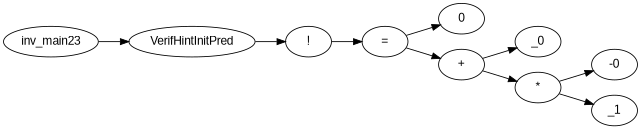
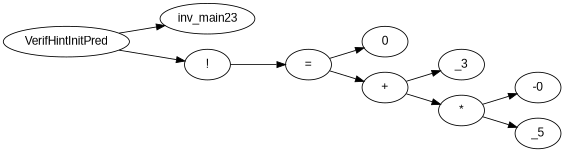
(109, 42) -> (138, 30)
(538, 42) -> (462, 65)
(615, 111) -> (538, 133)
